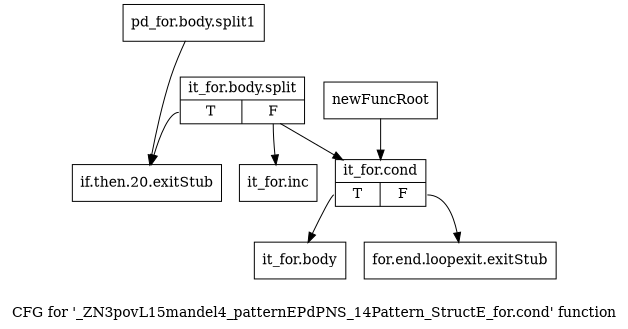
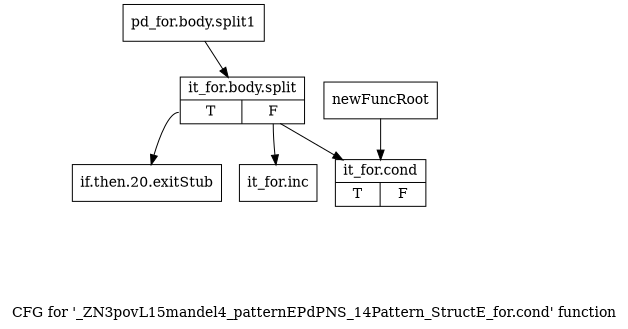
(165, 97) -> (214, 55)
(300, 261) -> none
(460, 261) -> none
